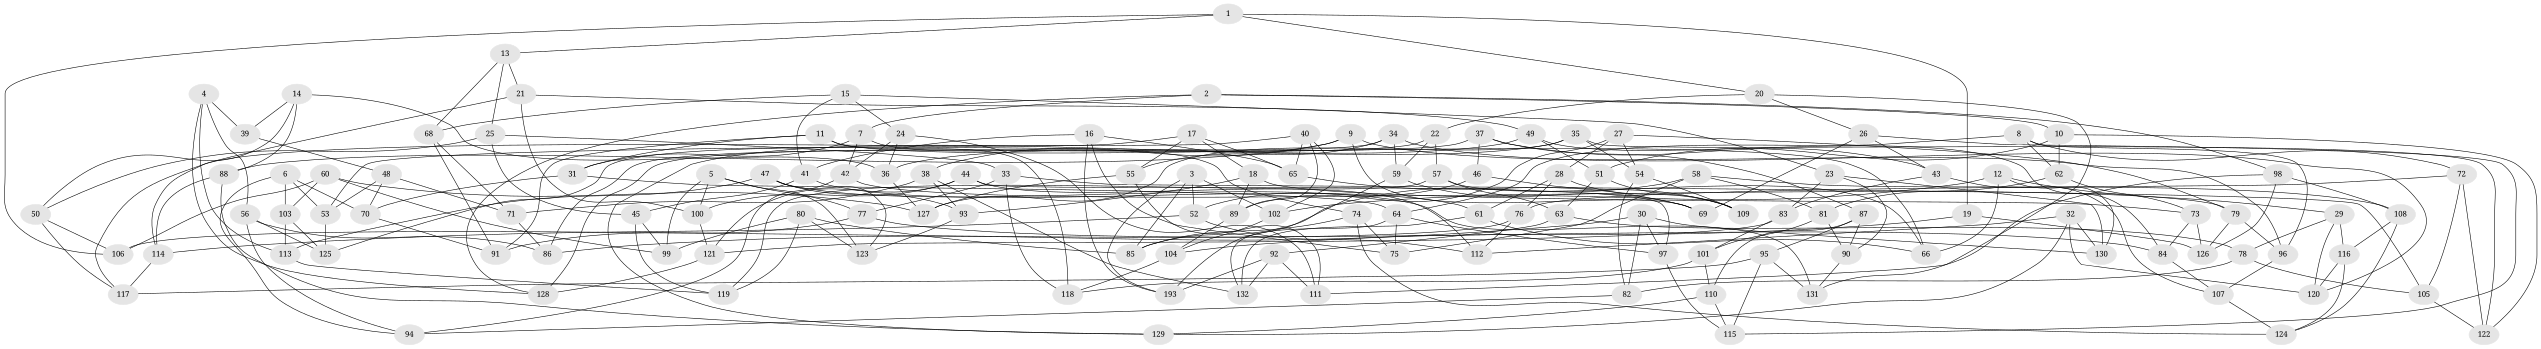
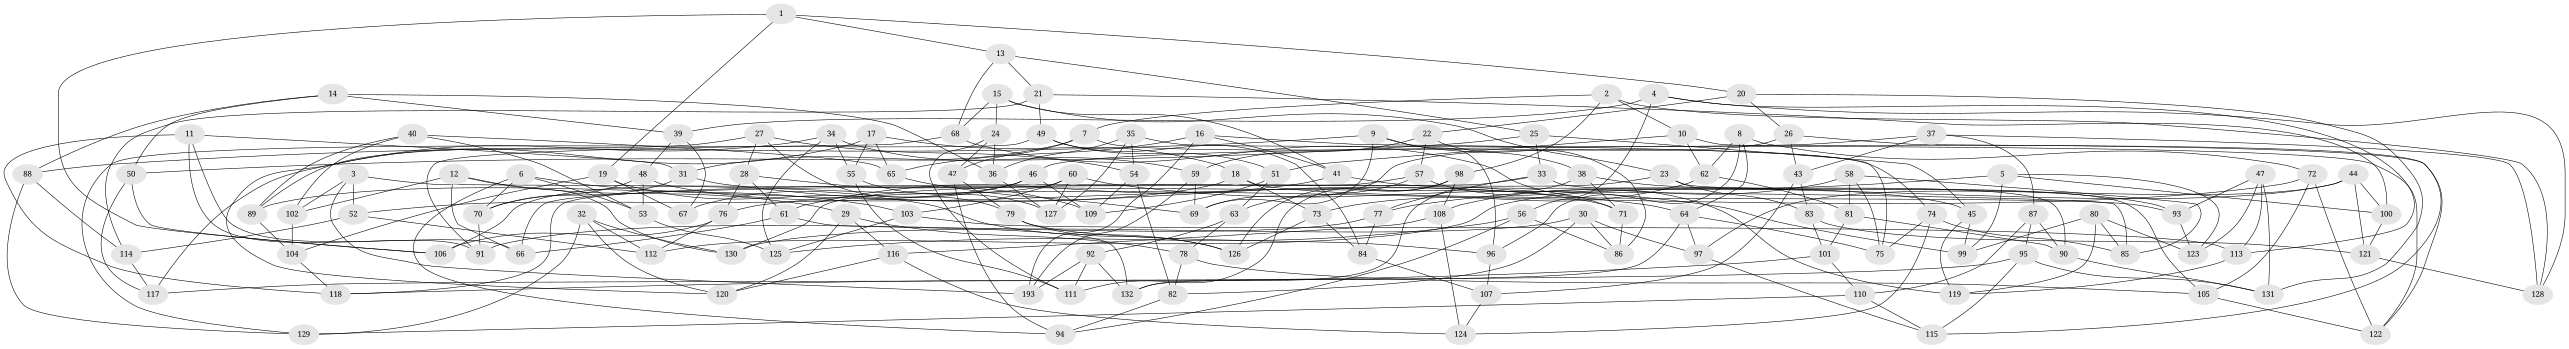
none -> (683, 214)
